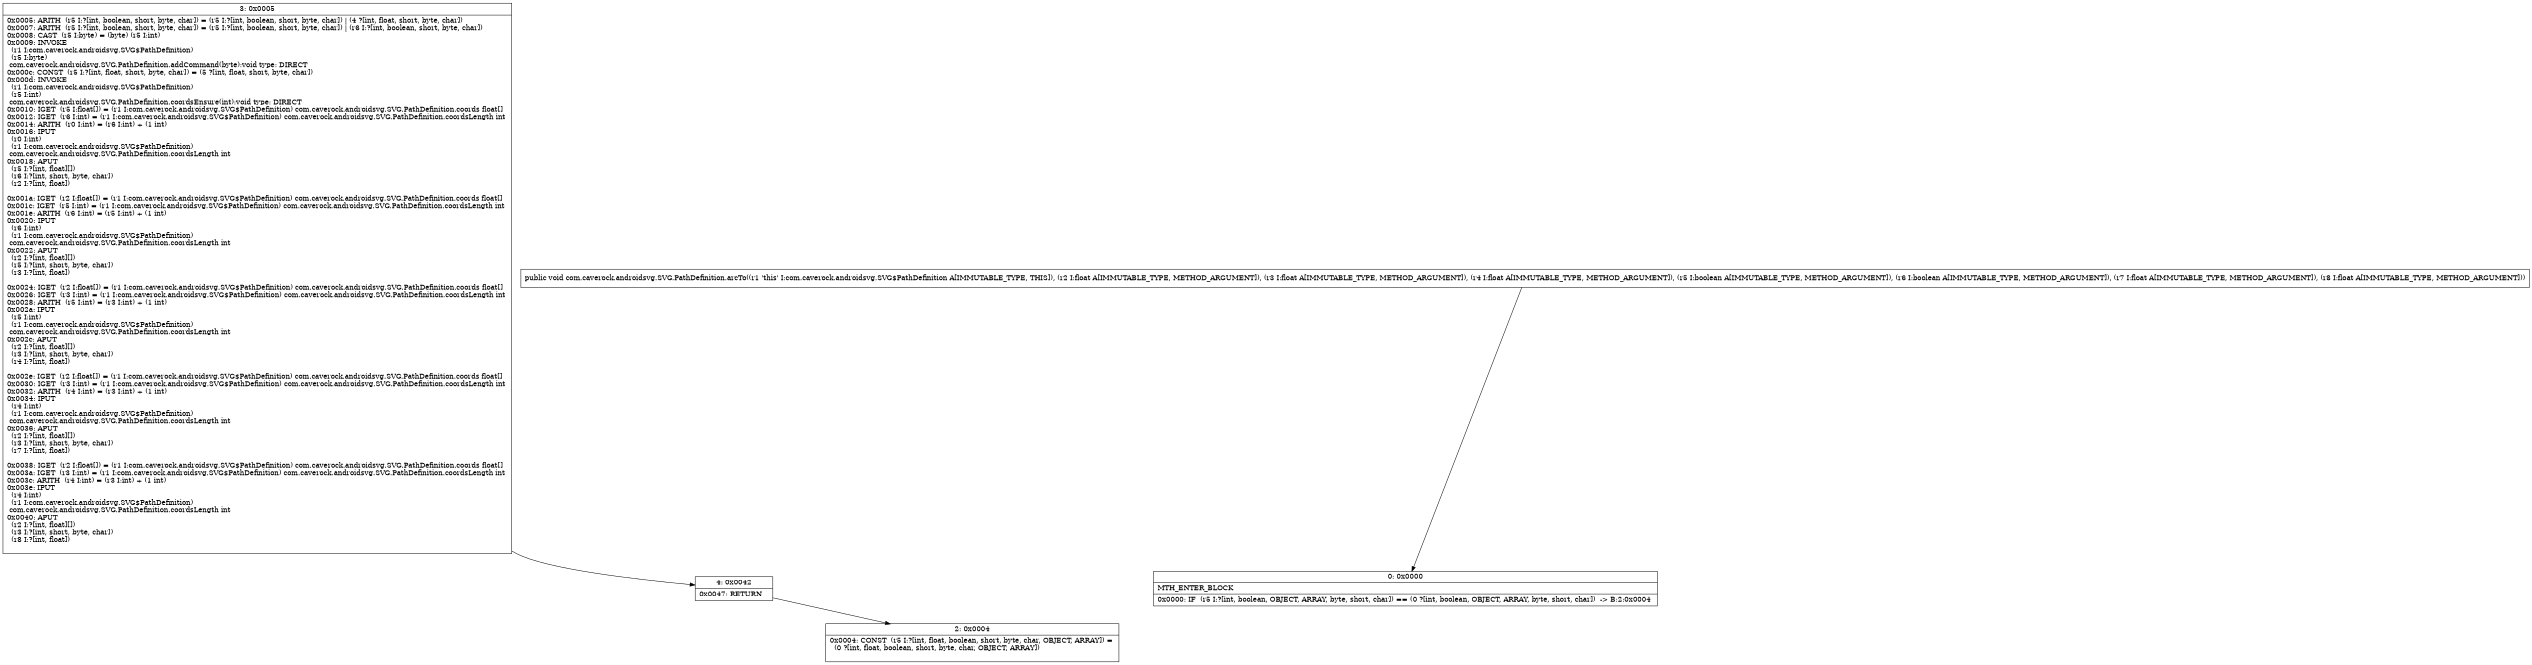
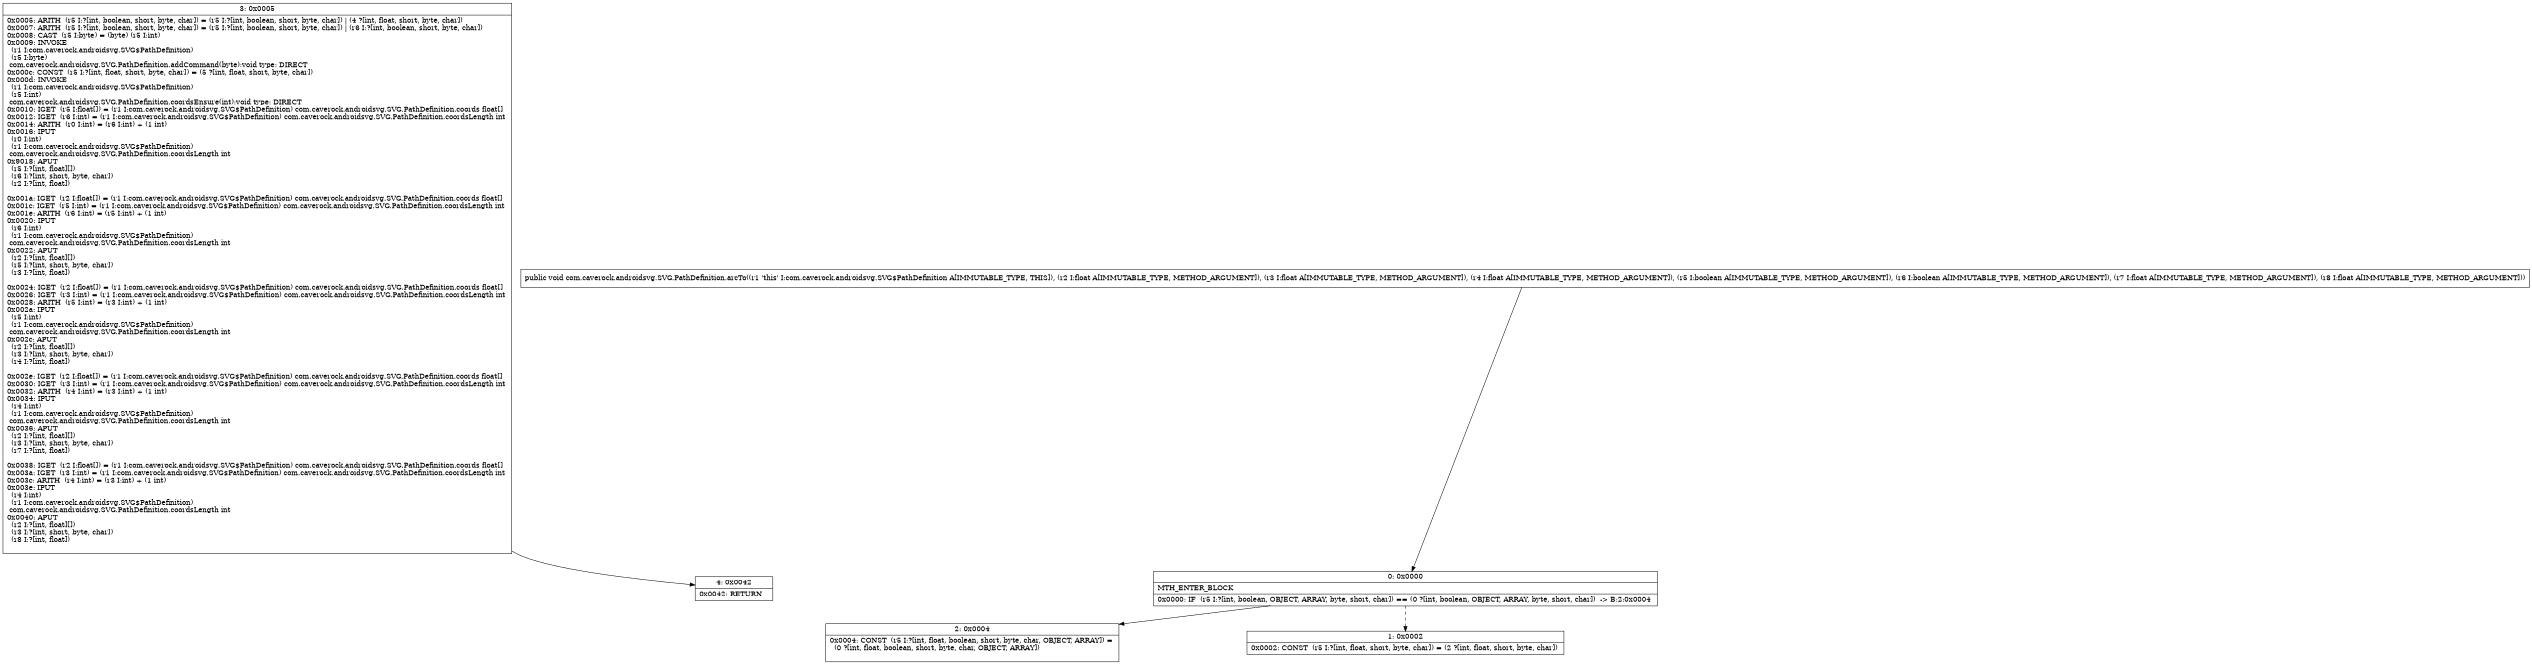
(35, 162) -> (35, 162)
(734, 594) -> (734, 594)
(829, 610) -> (1197, 615)
none -> (1405, 643)
